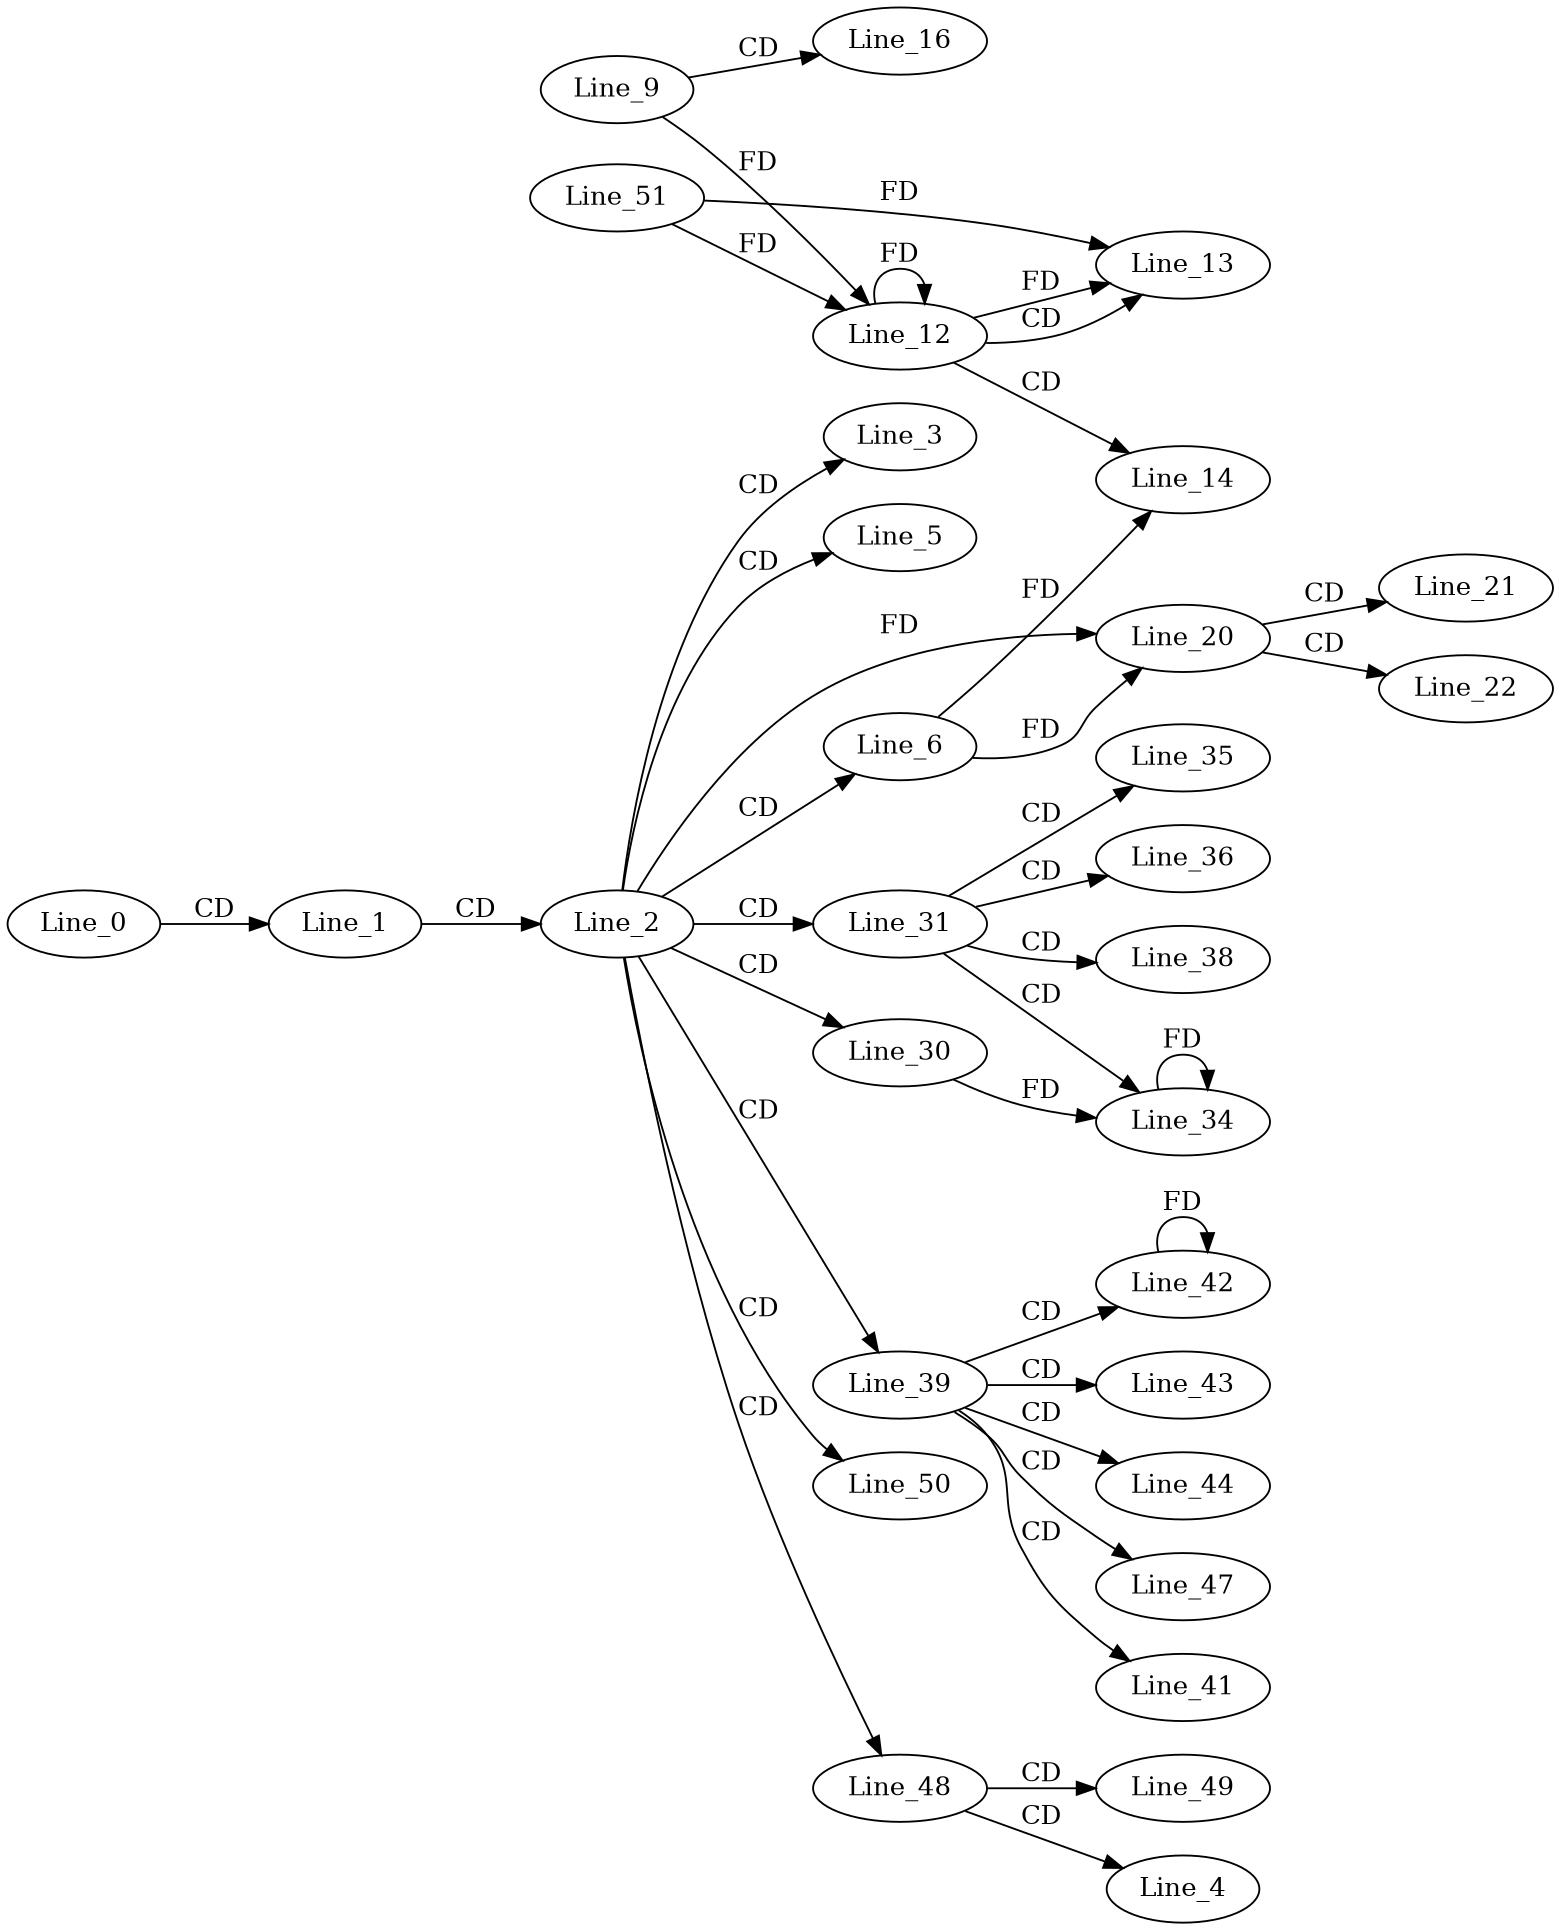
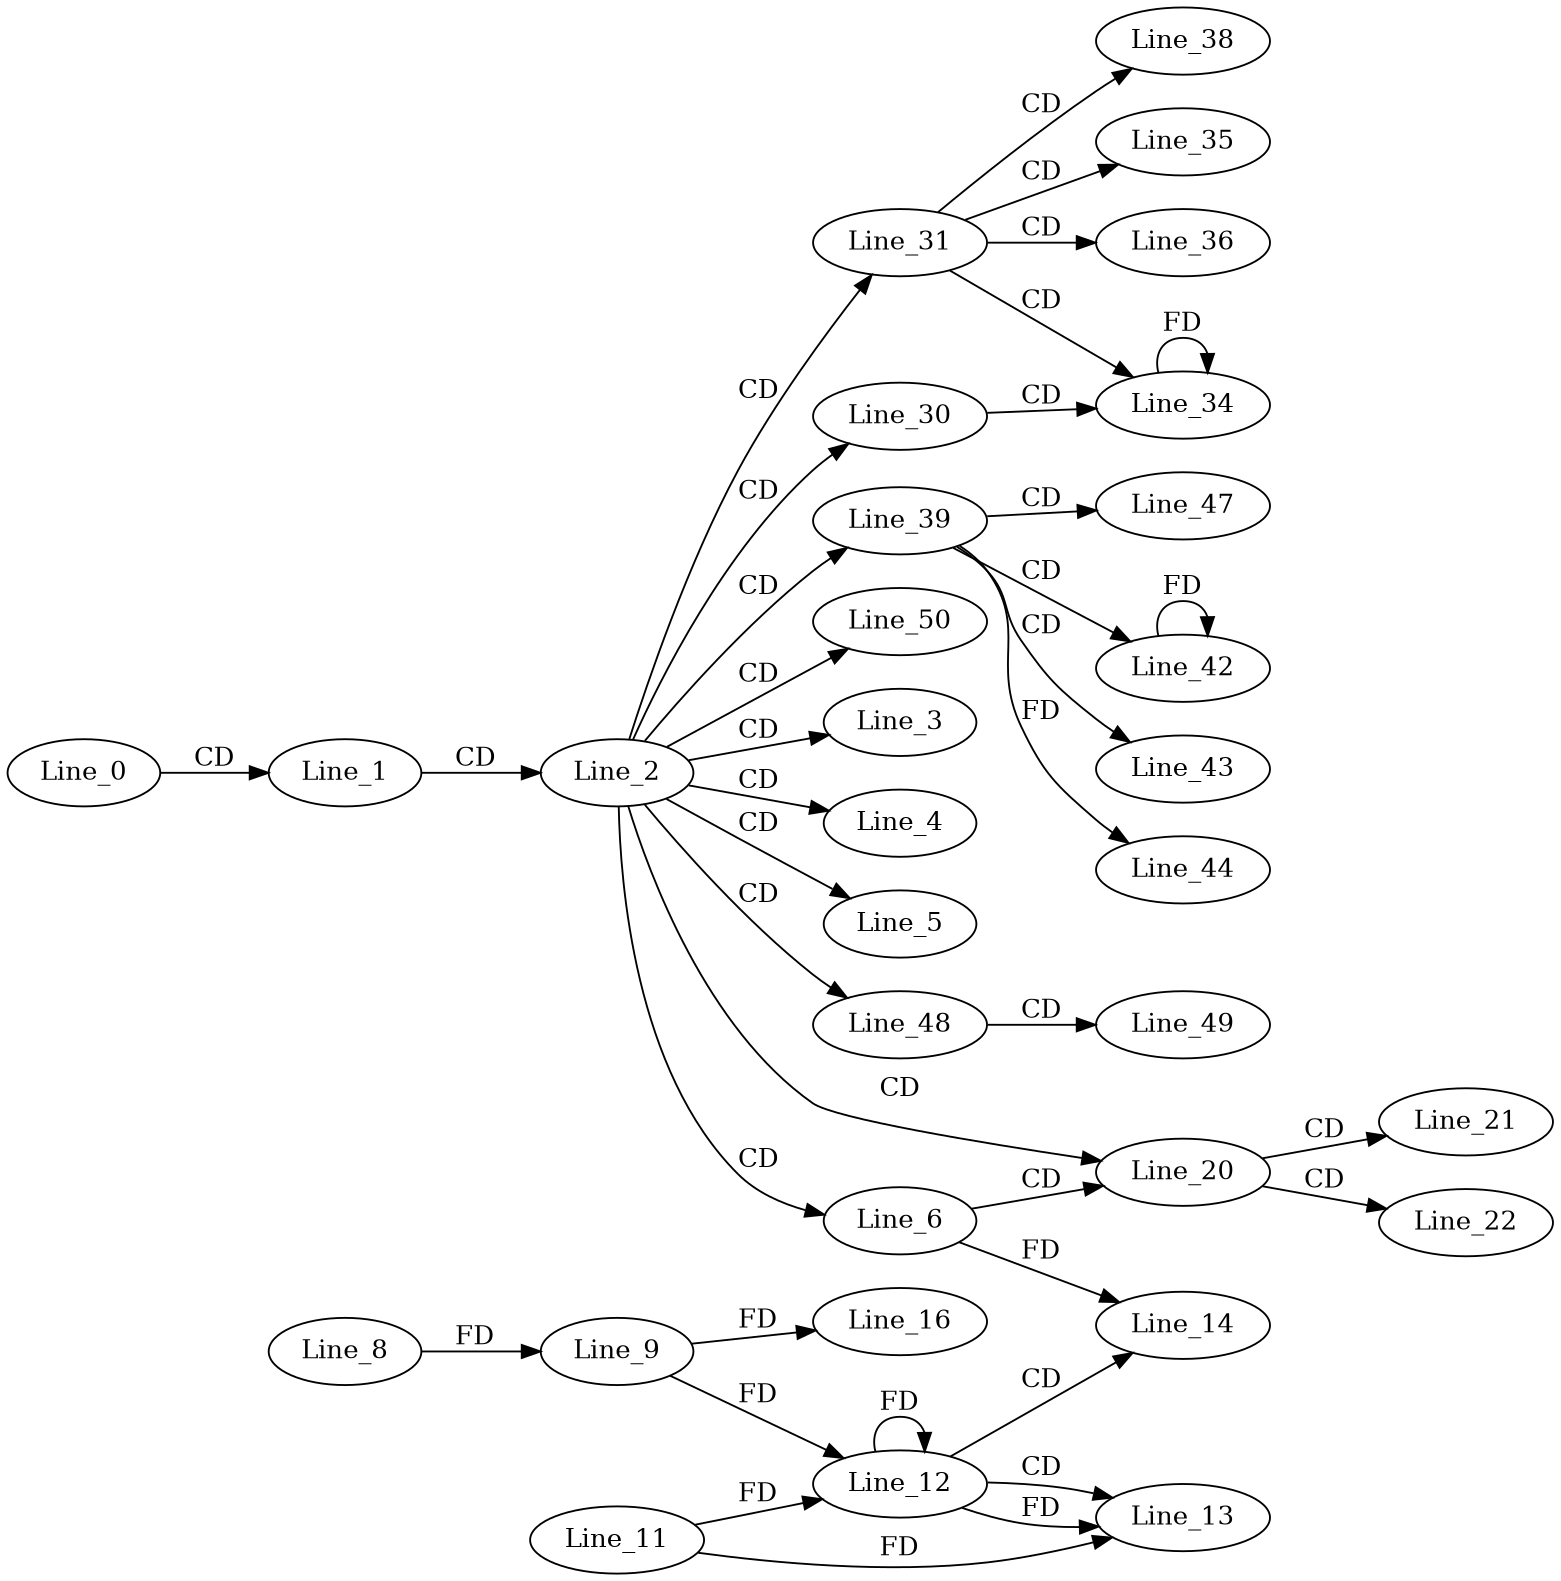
(759, 49) -> (759, 1321)
(617, 198) -> (617, 1540)
(900, 626) -> (900, 1089)
(1042, 731) -> (1042, 1181)
(1042, 1091) -> (1042, 397)
none -> (345, 1351)
(1042, 1414) -> (1042, 712)
(1183, 1687) -> none
(1035, 1836) -> (749, 796)
